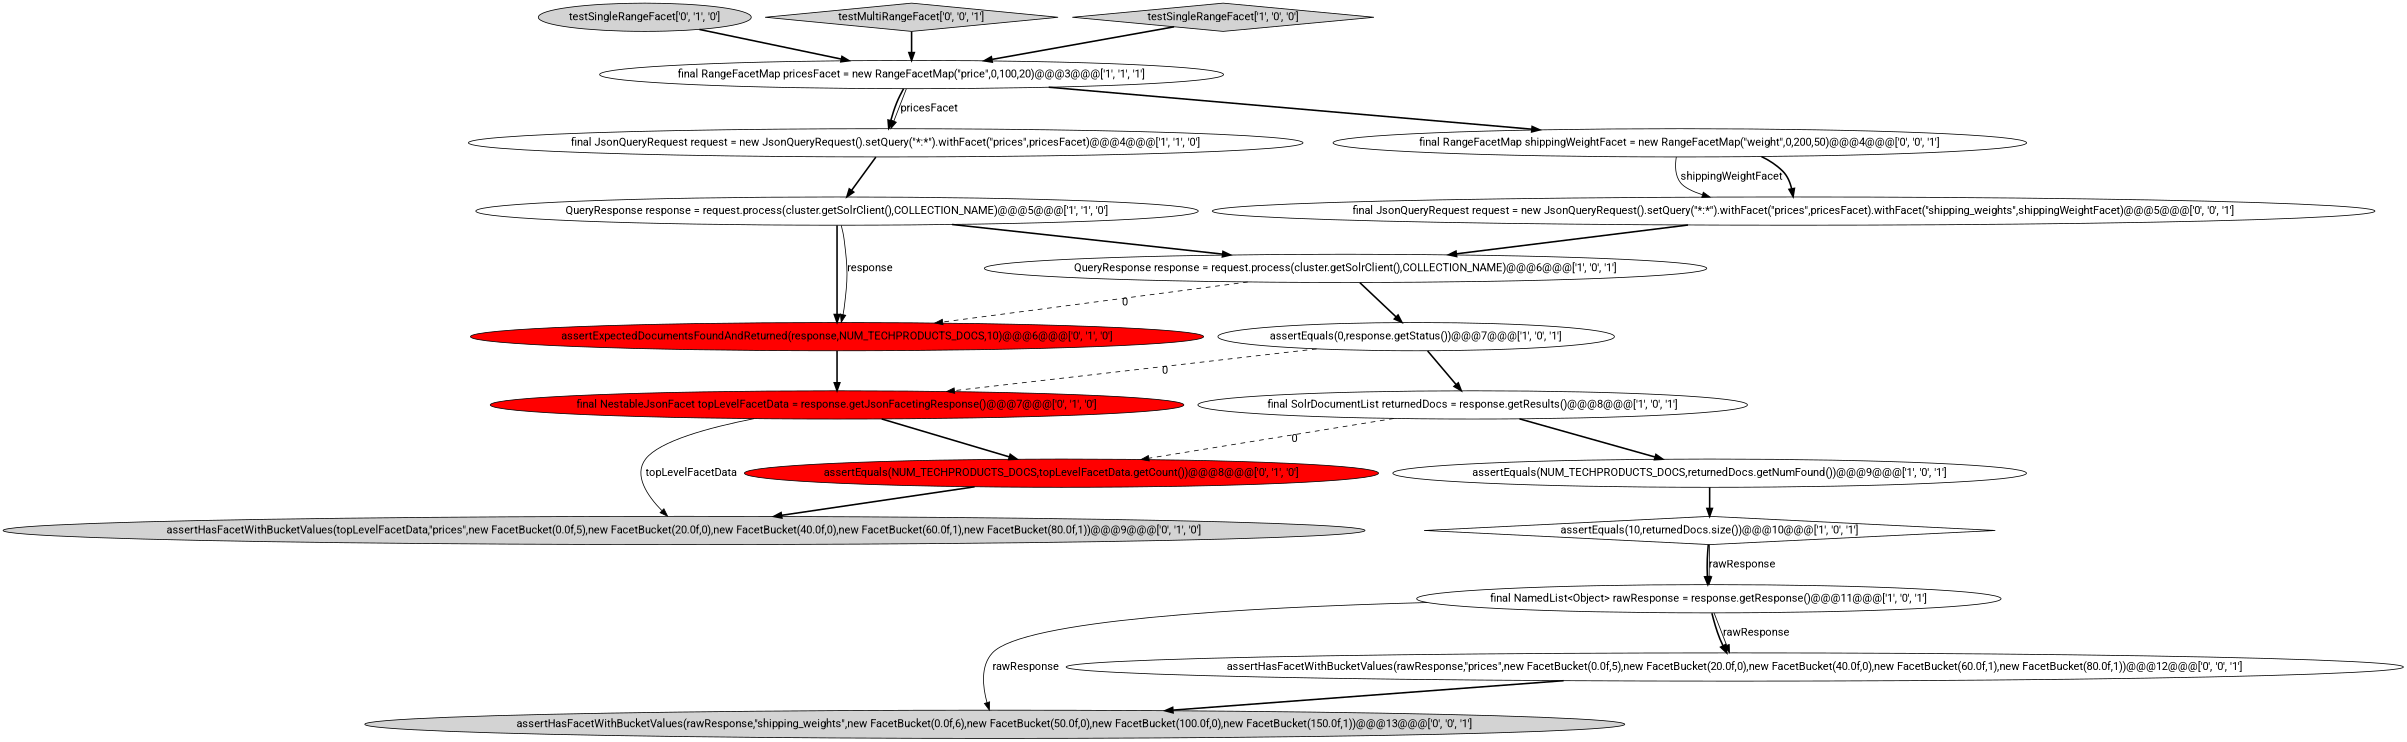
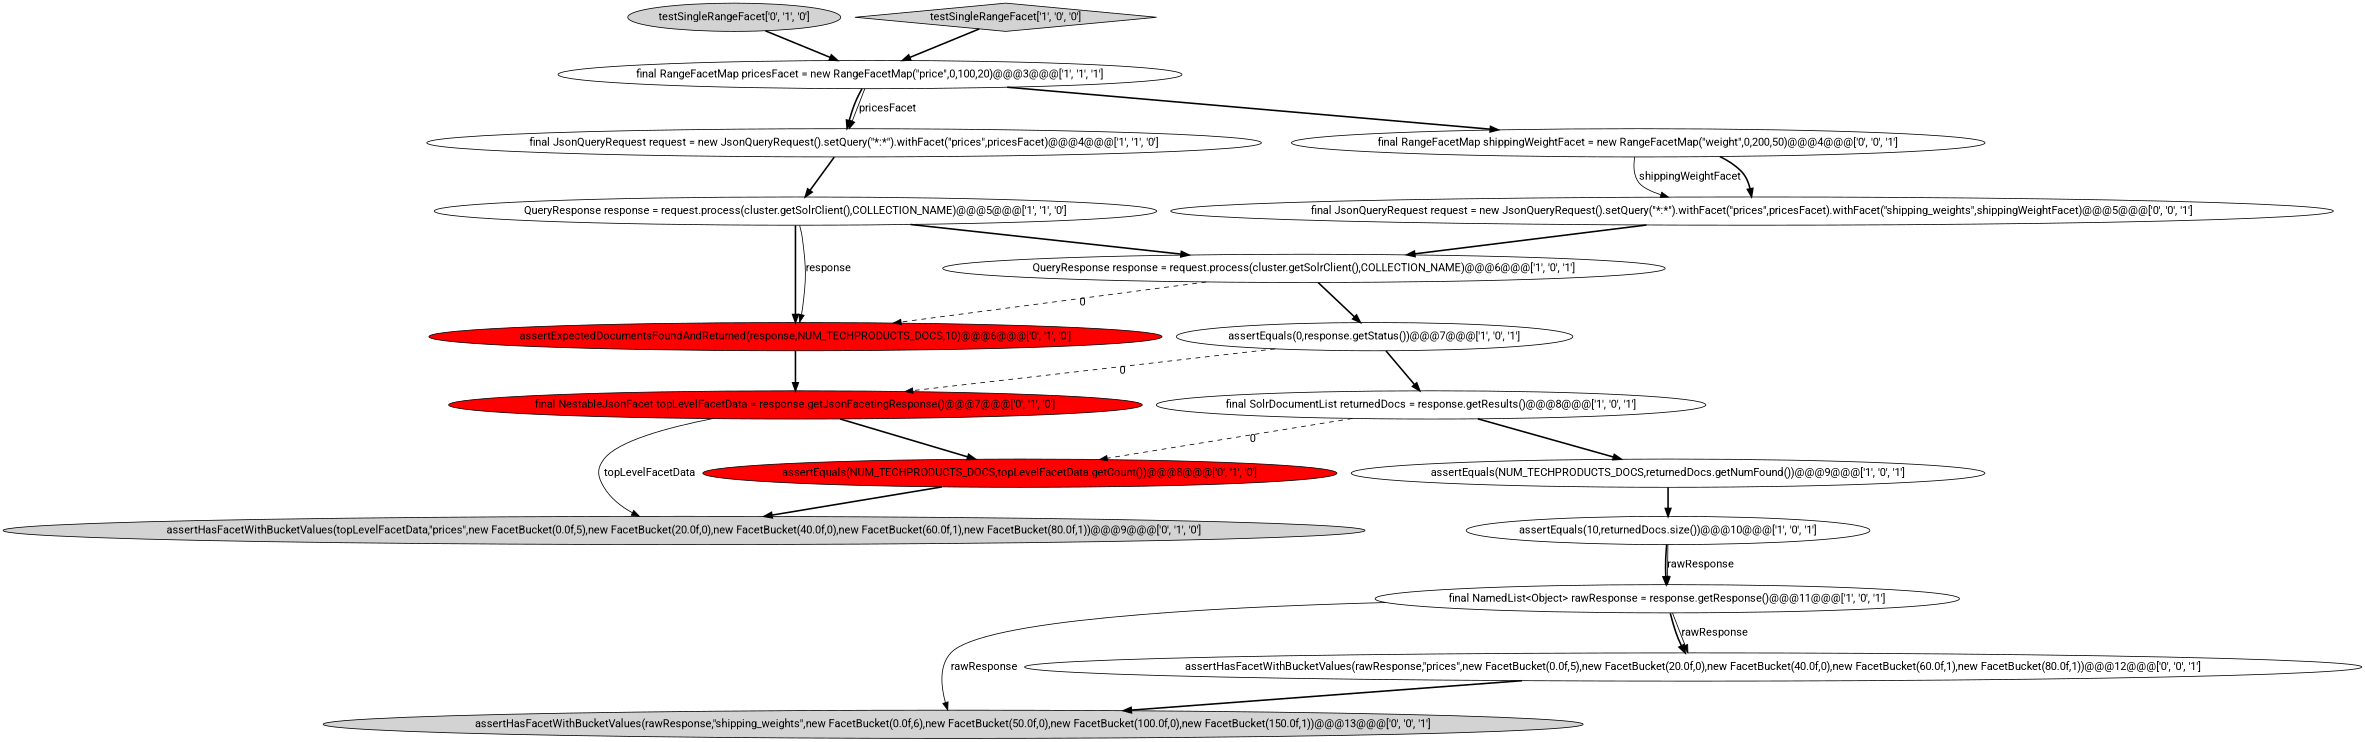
(912, 17) -> none
(1710, 530) -> (1668, 530)
